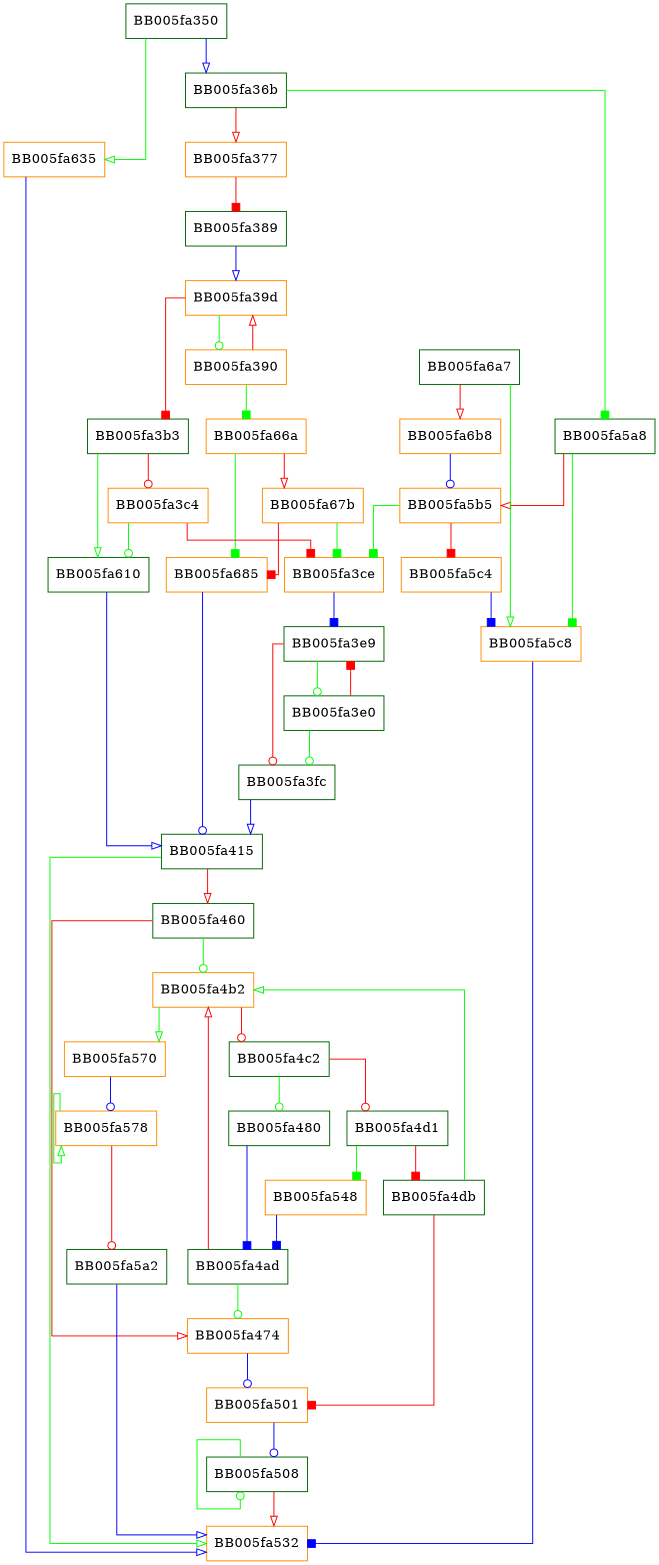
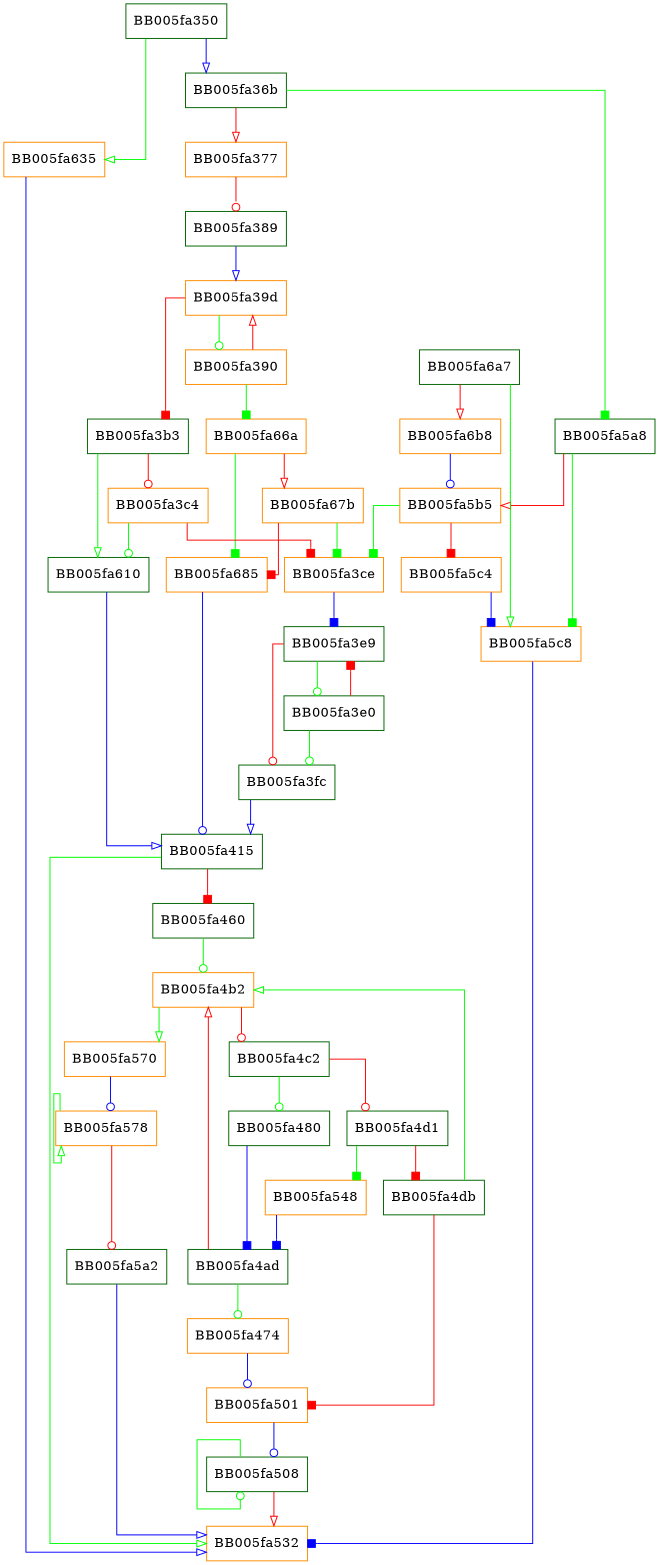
(236, 189) -> (236, 189)
(208, 881) -> (208, 881)
(52, 1141) -> none
